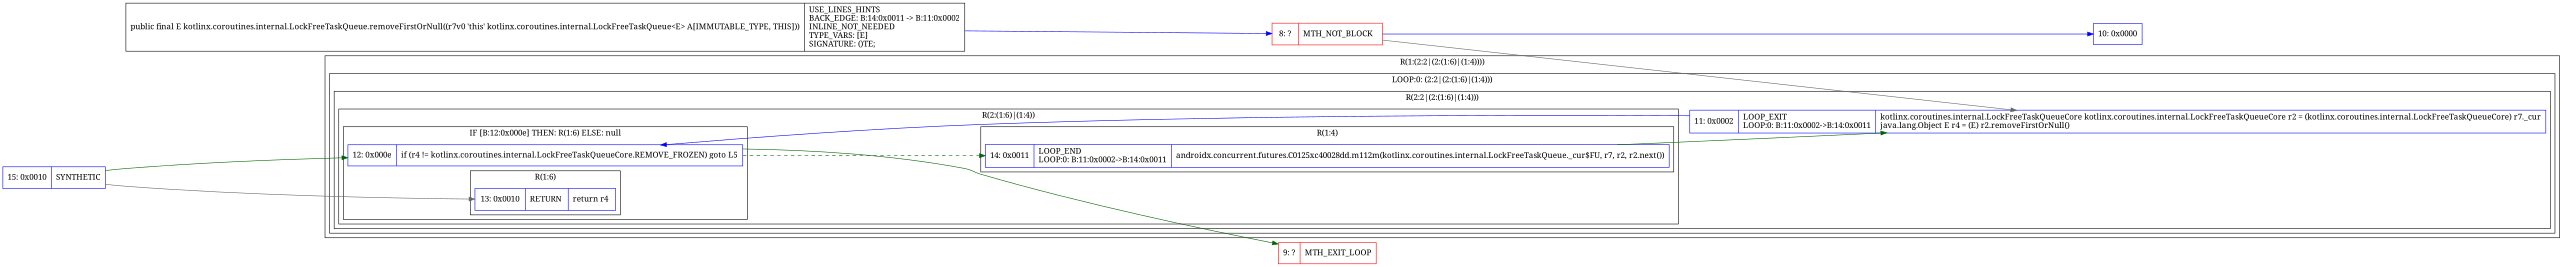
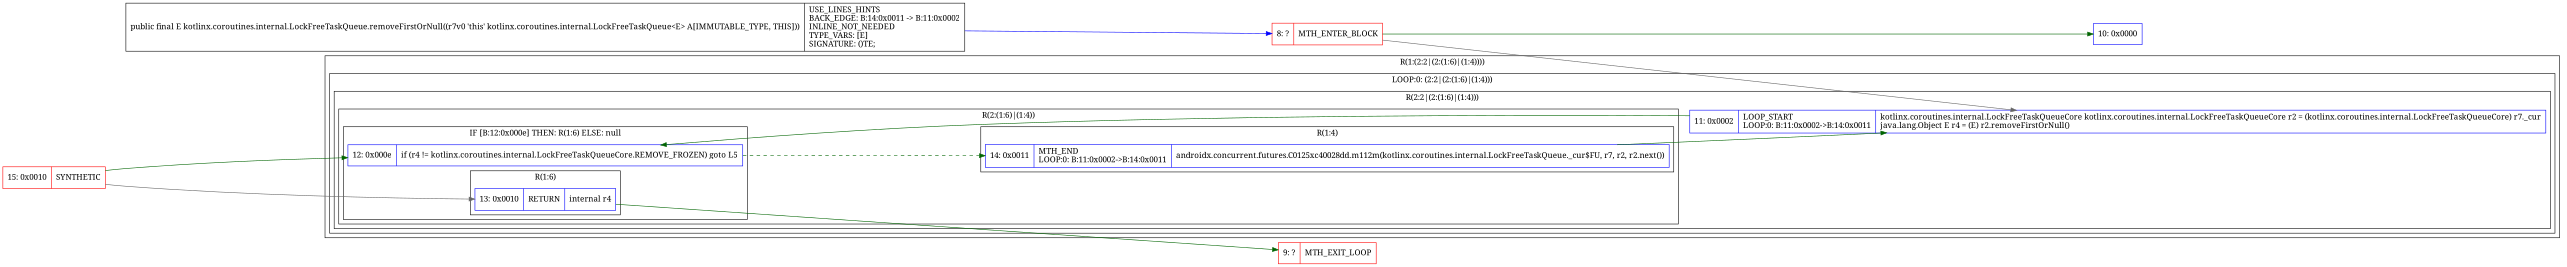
(1338, 34) -> (1338, 34)
(1735, 34) -> (1735, 34)
(1765, 117) -> (1768, 117)
(1178, 119) -> (1178, 119)
(1060, 151) -> (1059, 151)
(54, 178) -> (54, 178)
(1009, 182) -> (846, 220)
(591, 199) -> (590, 199)
